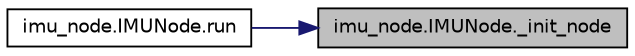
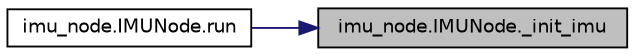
(473, 28) -> (473, 28)
